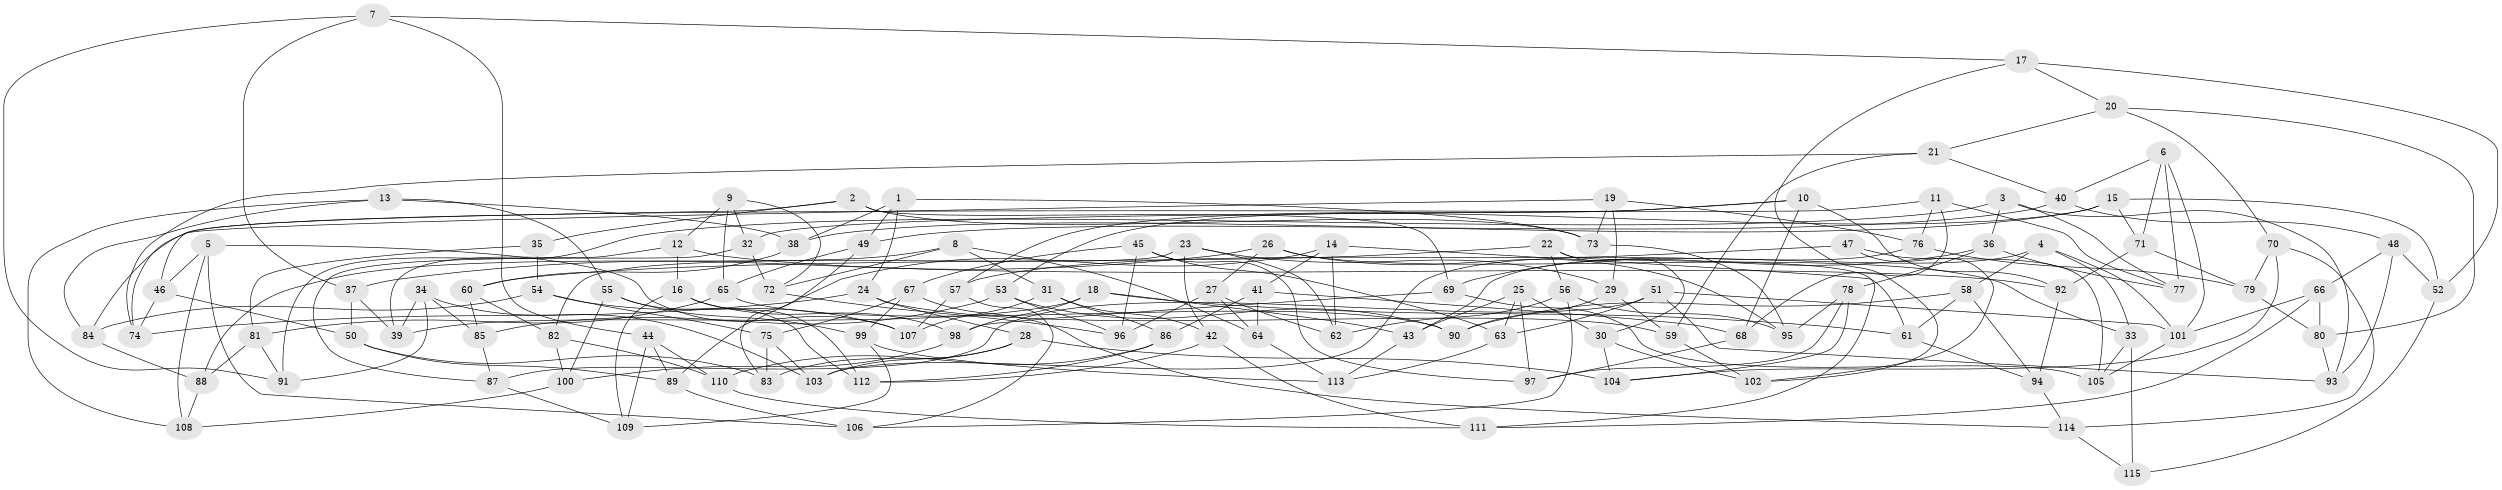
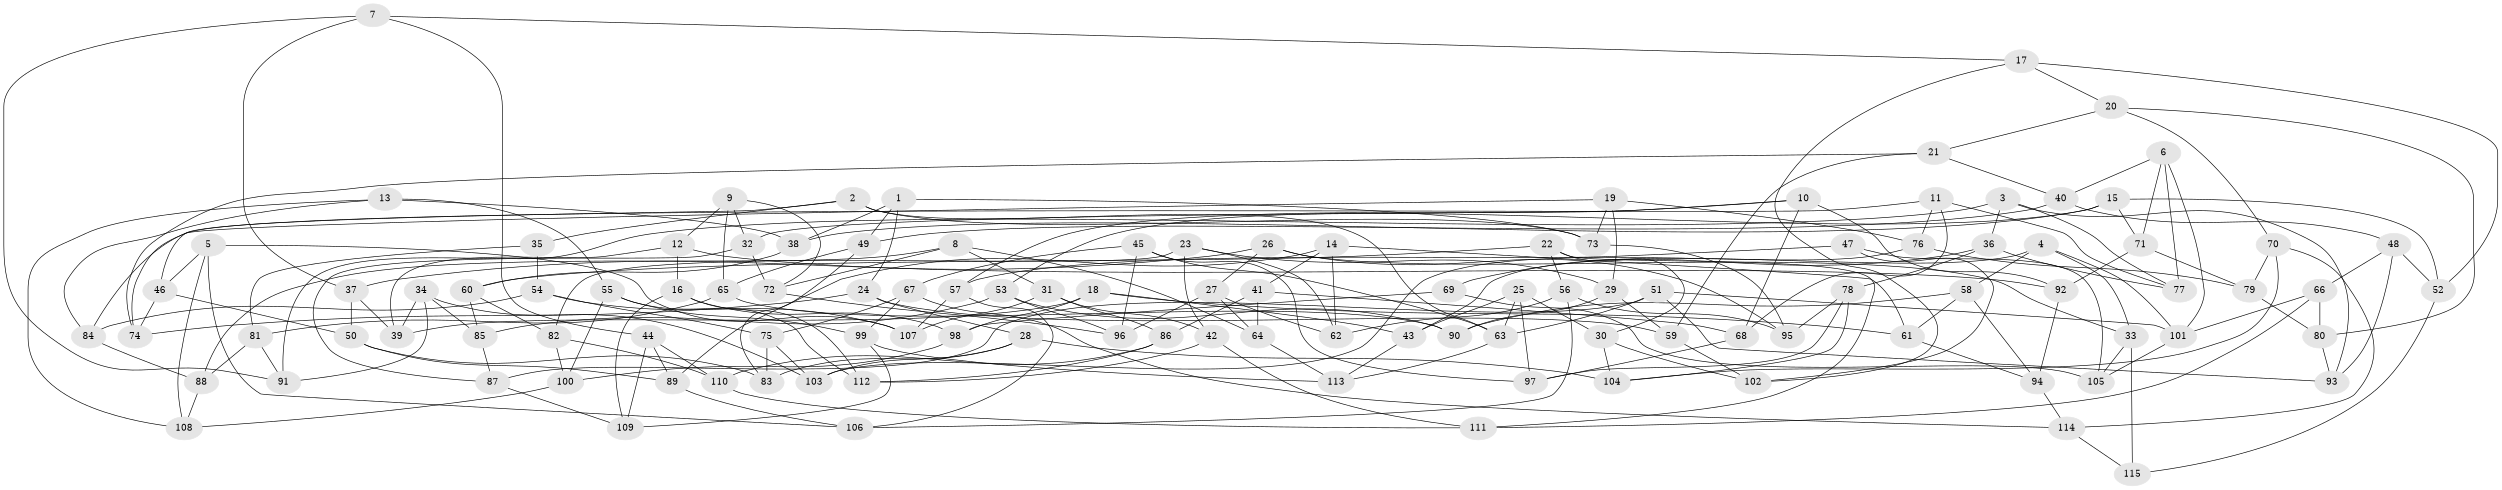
(1171, 215) -> (1357, 235)
